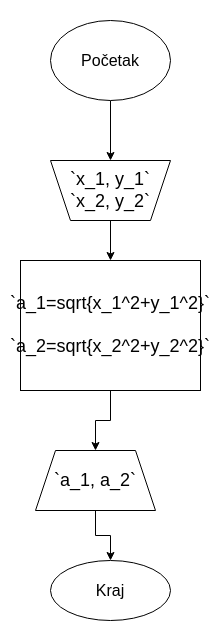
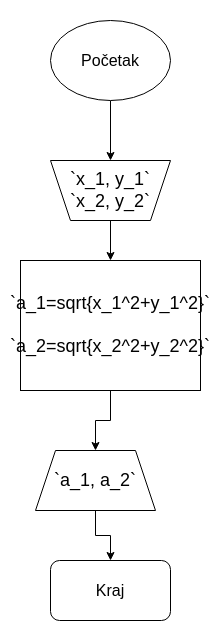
(111, 591) -> (111, 591)
